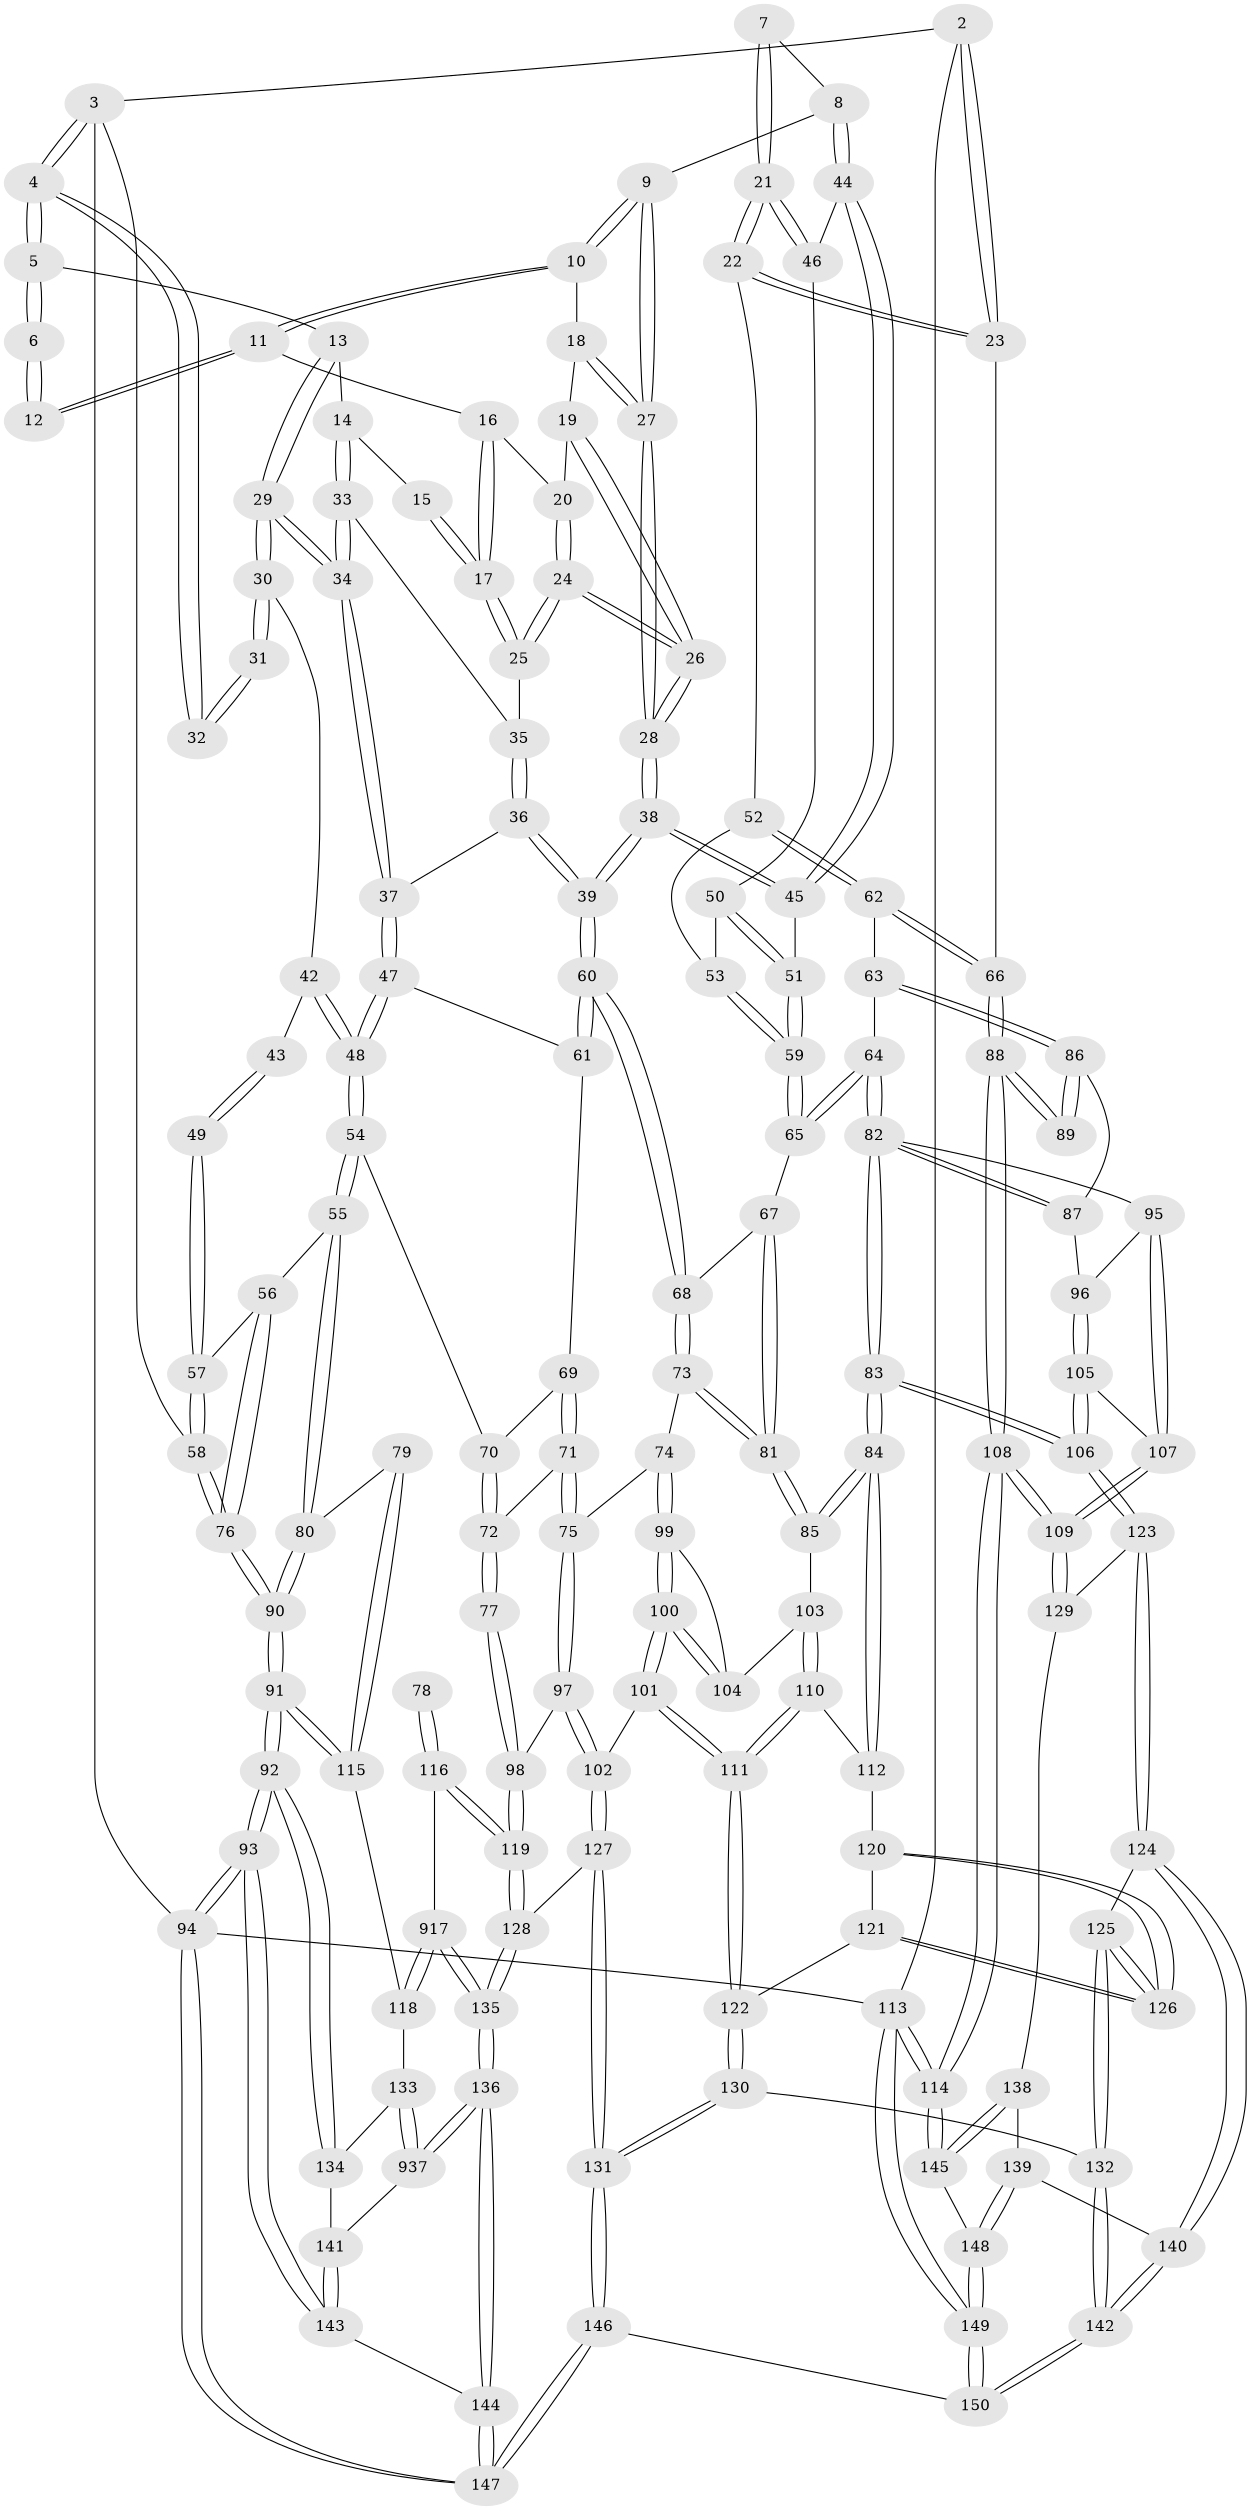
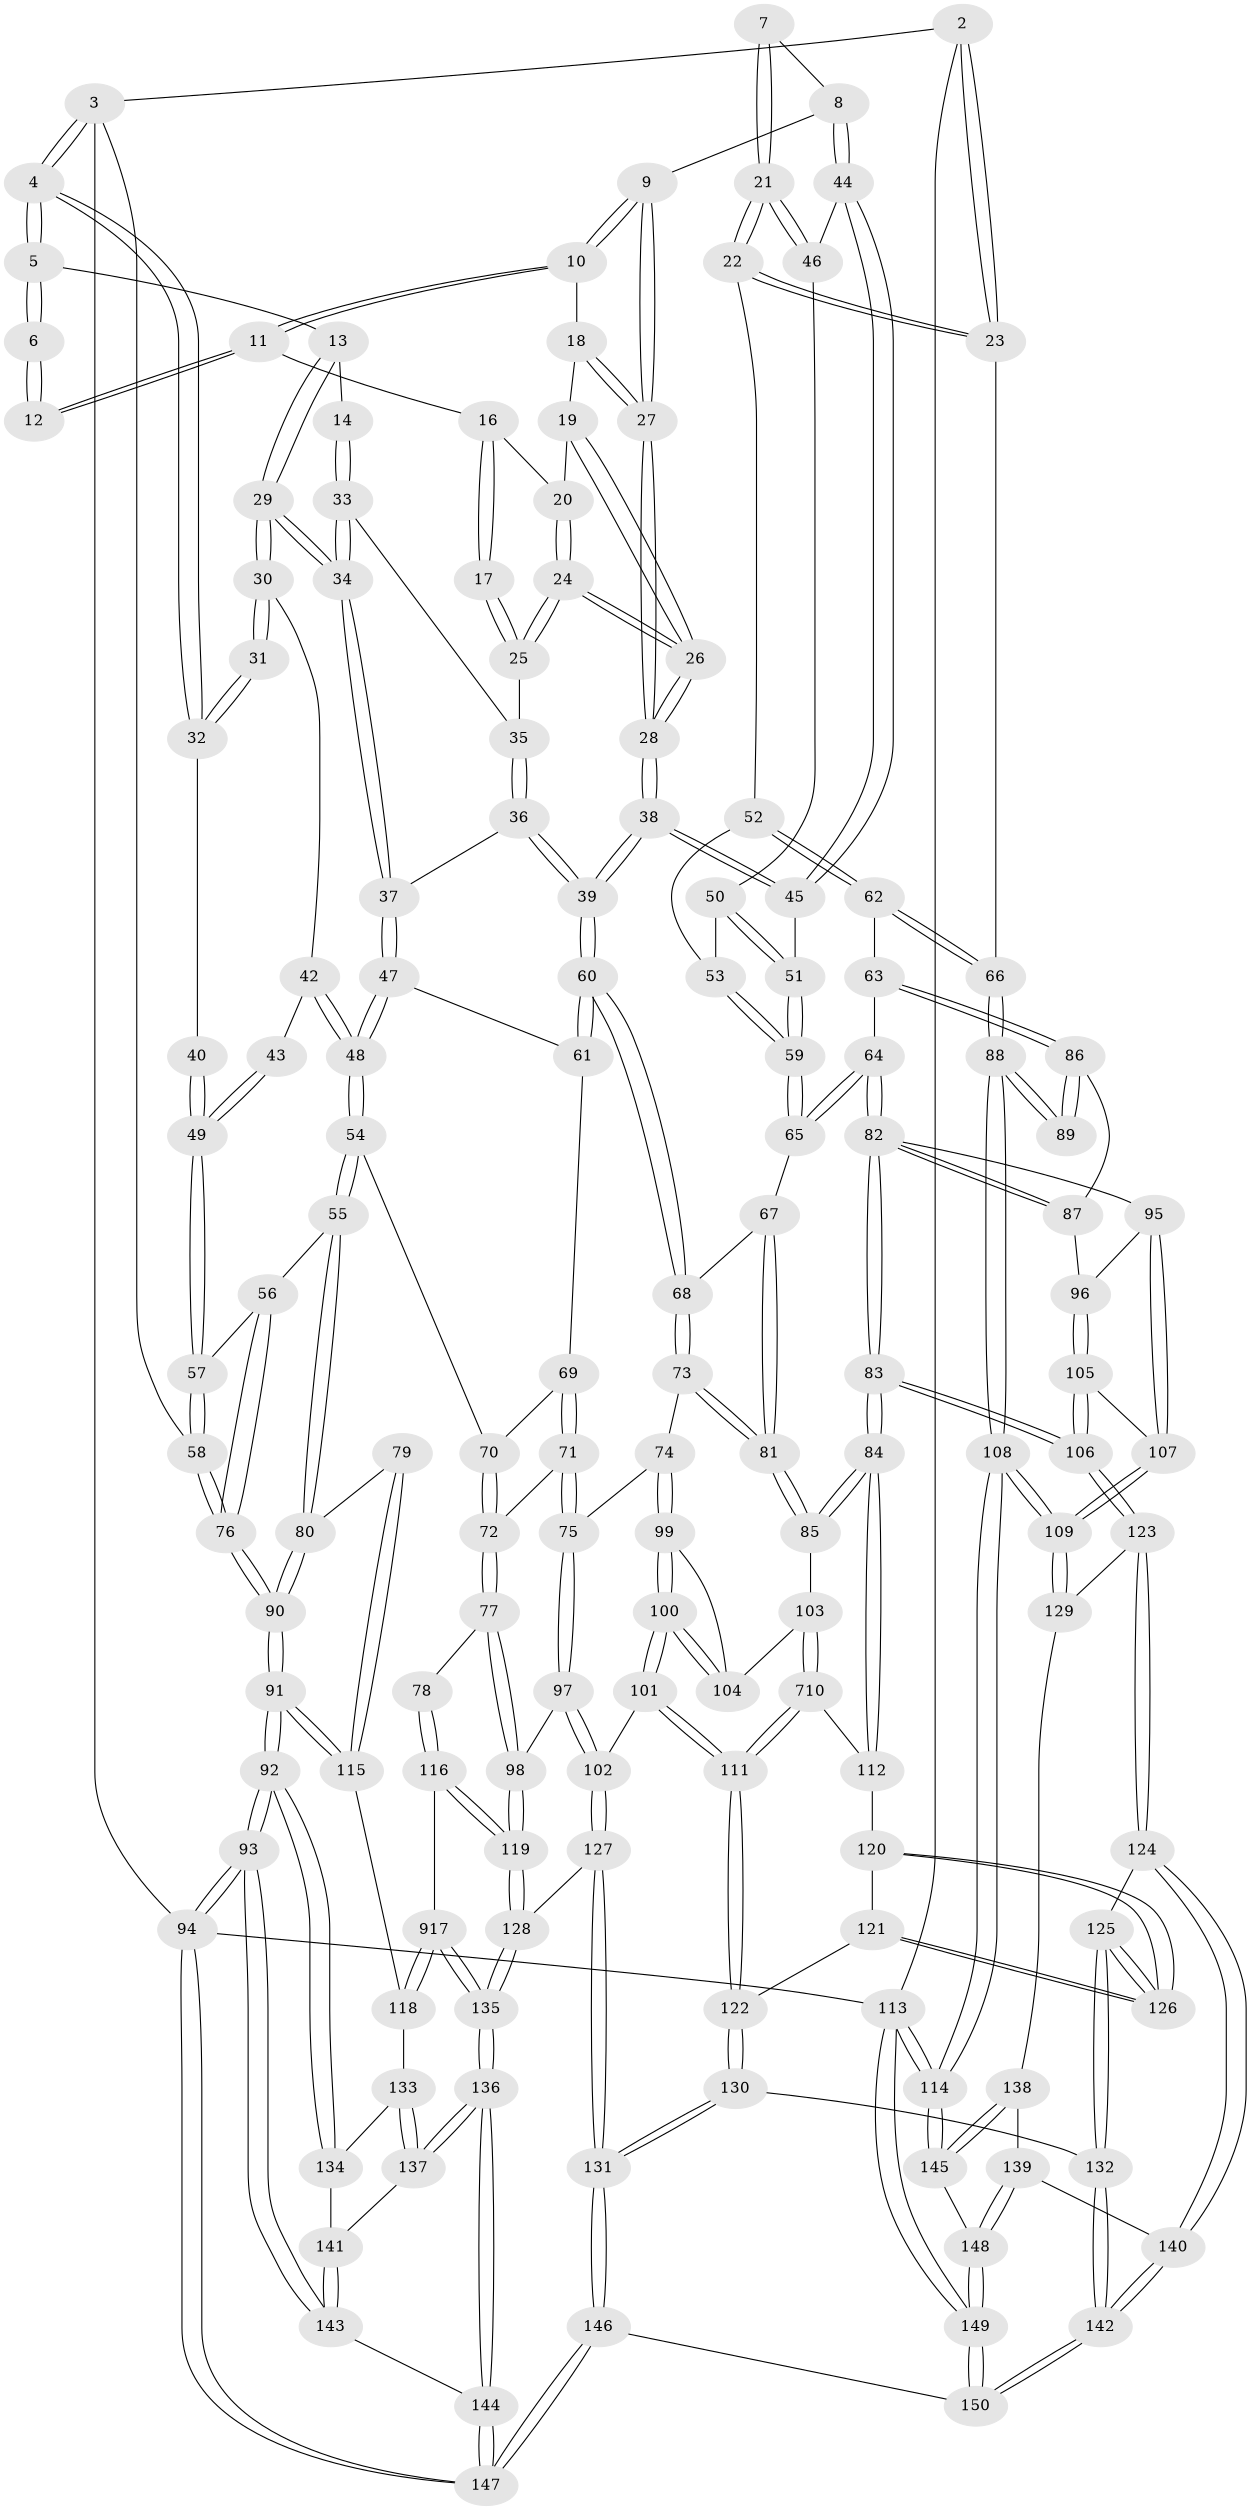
(422, 501) -> none
none -> (197, 1056)
none -> (456, 1652)
(811, 1692) -> (811, 1692)
(414, 2168) -> (414, 2168)
